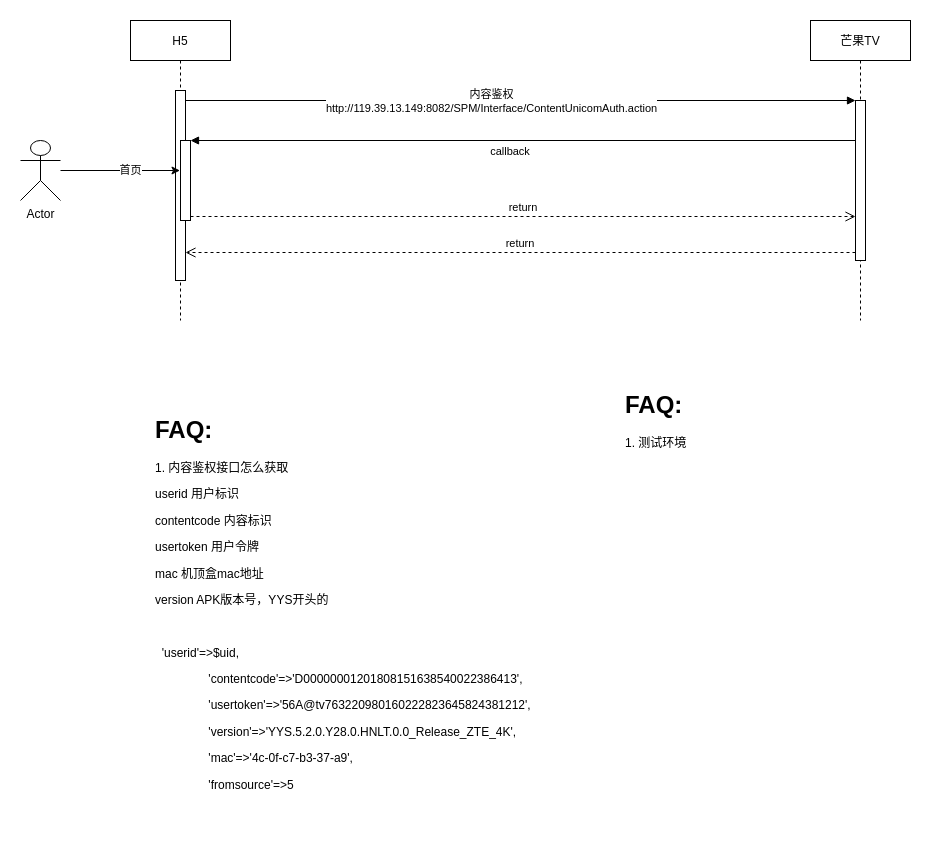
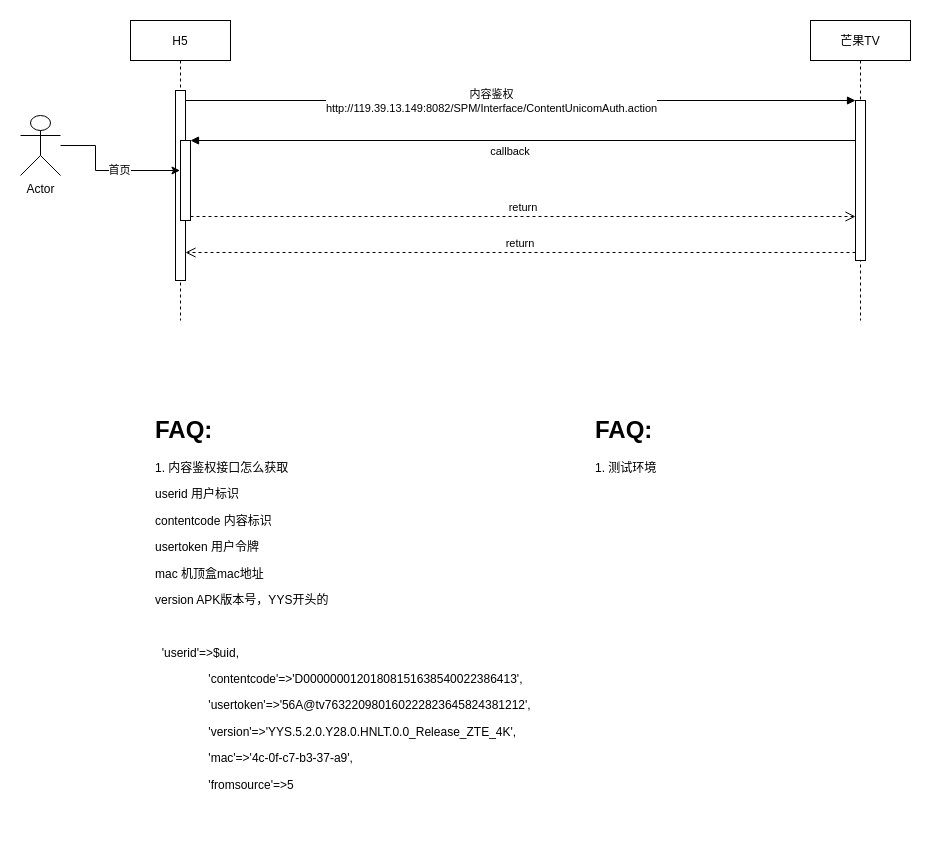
(41, 171) -> (41, 146)
(716, 446) -> (686, 471)
